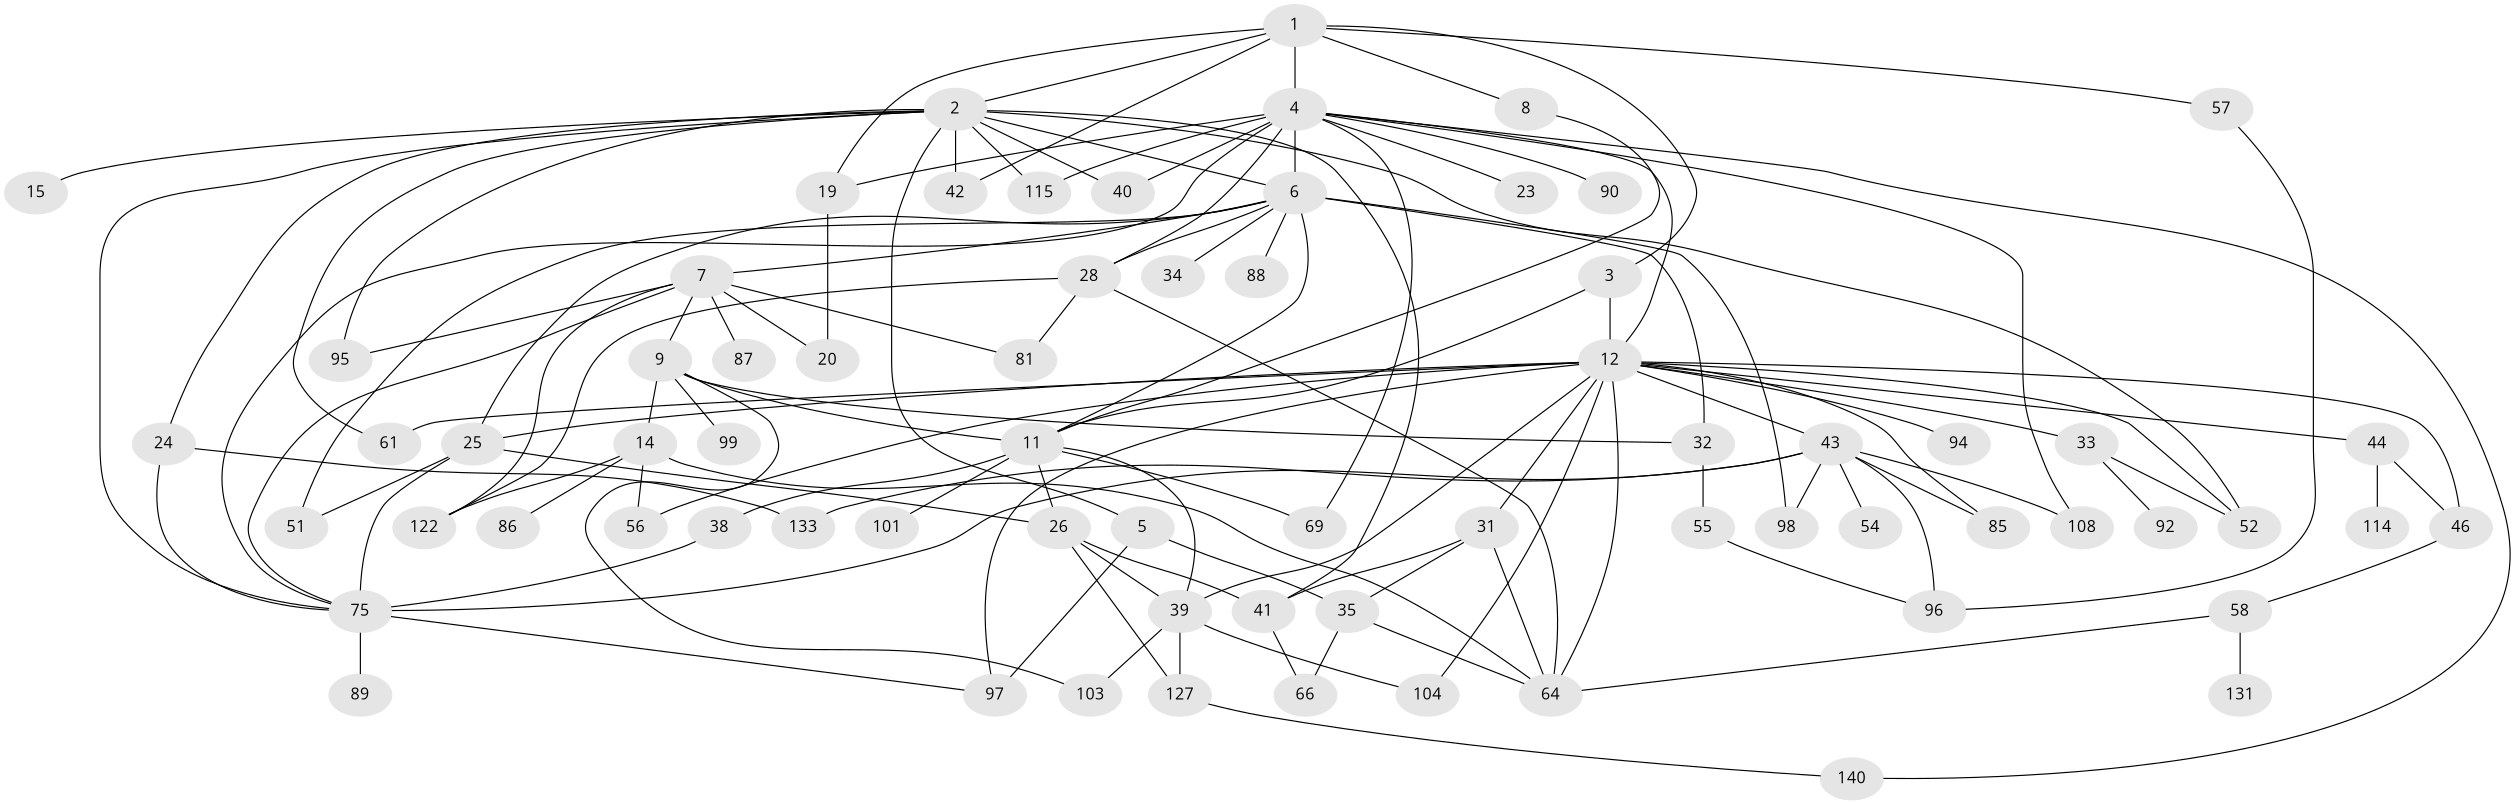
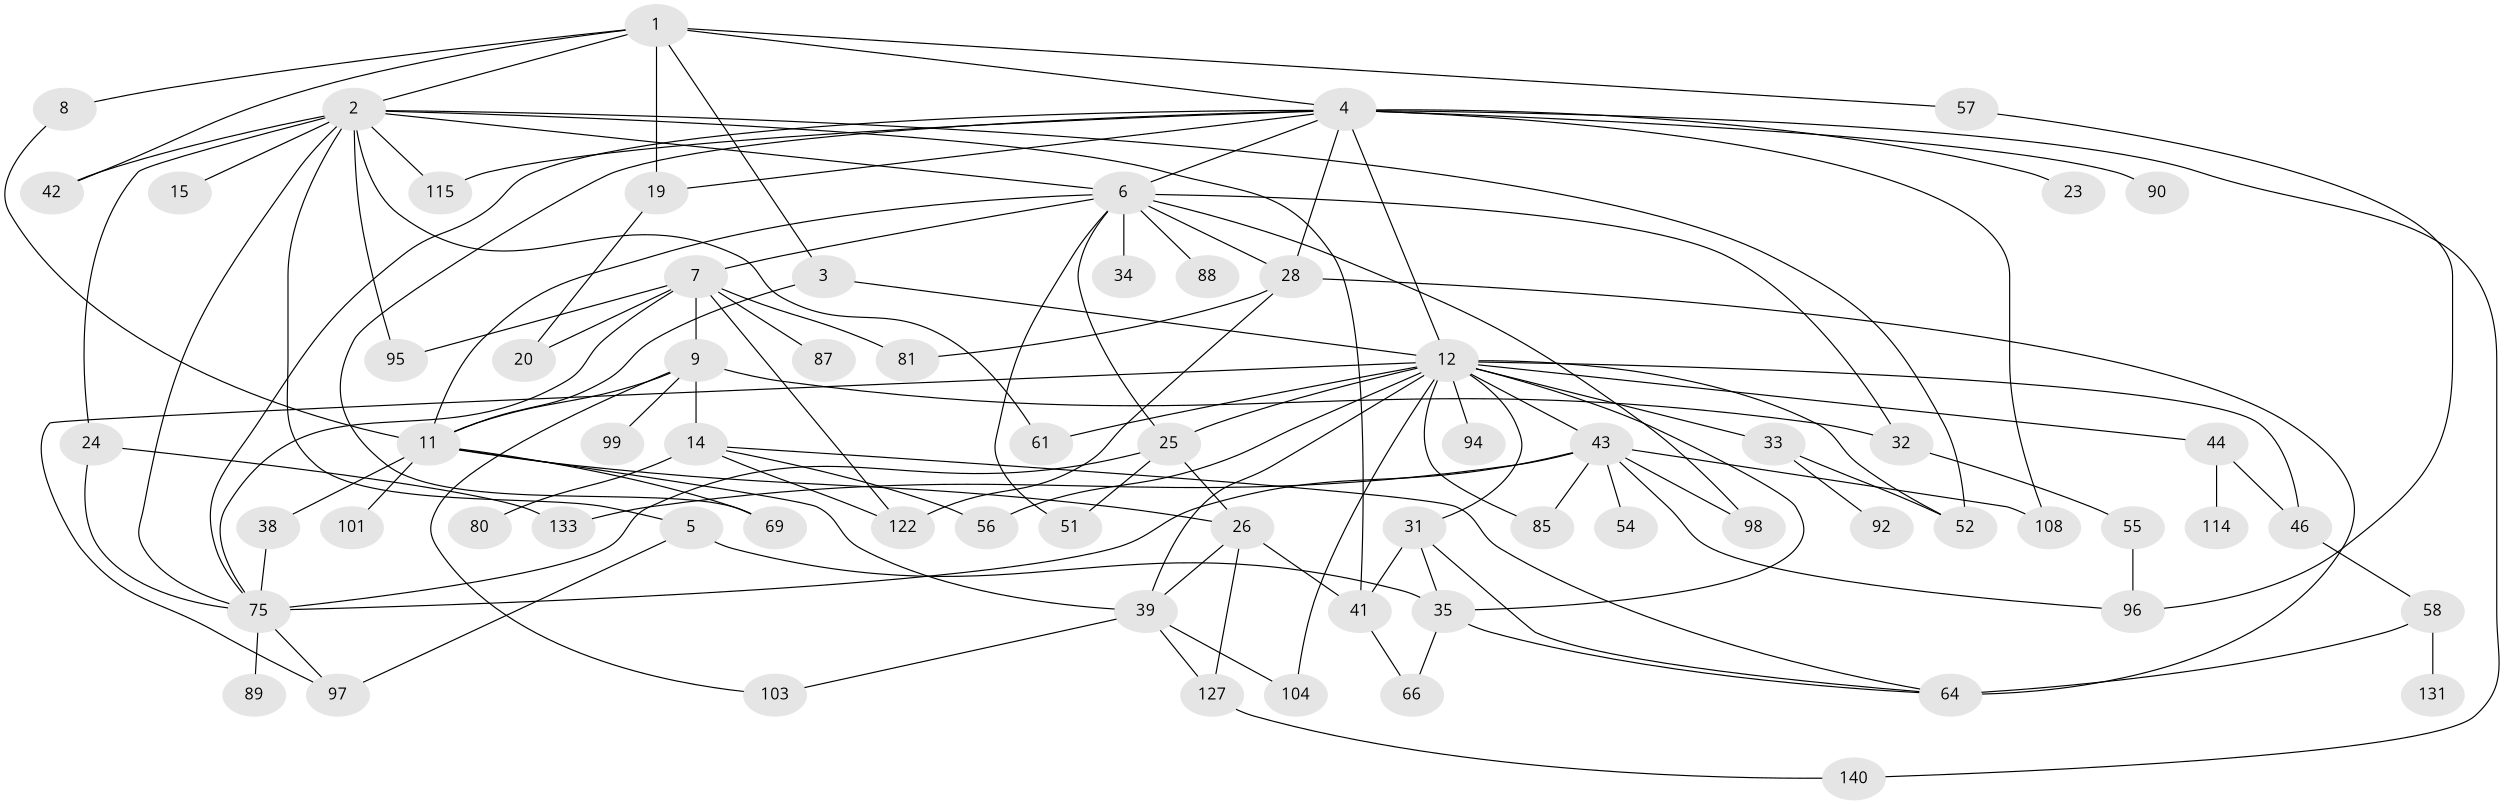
(1123, 193) -> none
(508, 528) -> (480, 528)
(1614, 533) -> (1802, 519)
